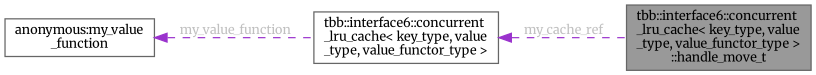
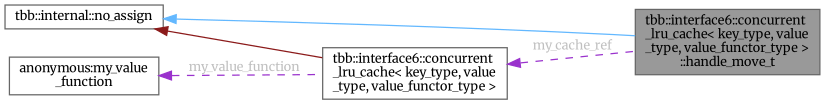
none -> (84, 17)
